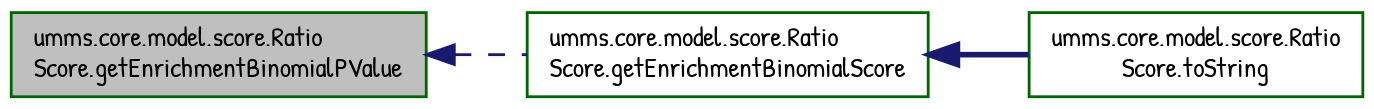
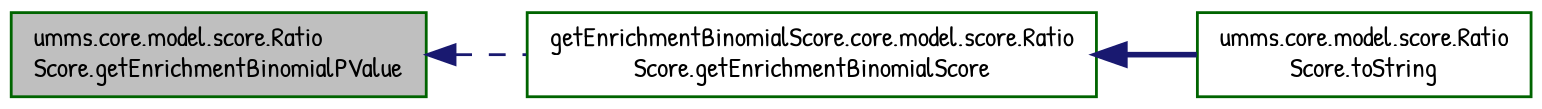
(728, 55) -> (812, 55)
